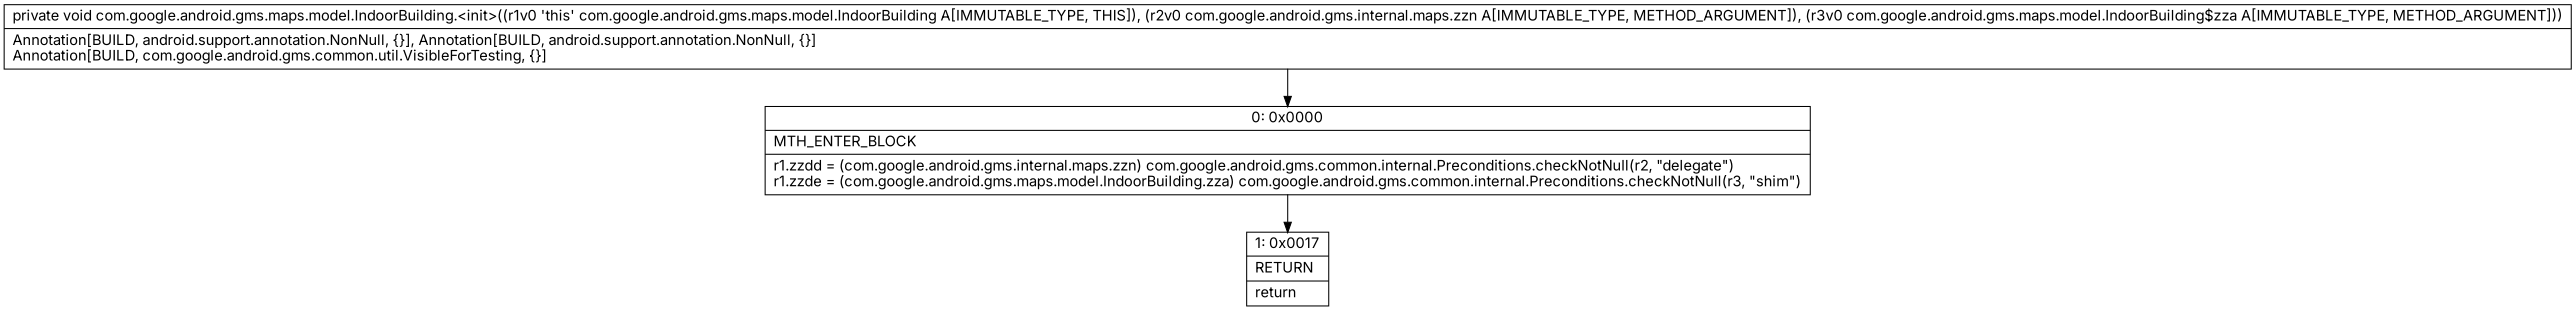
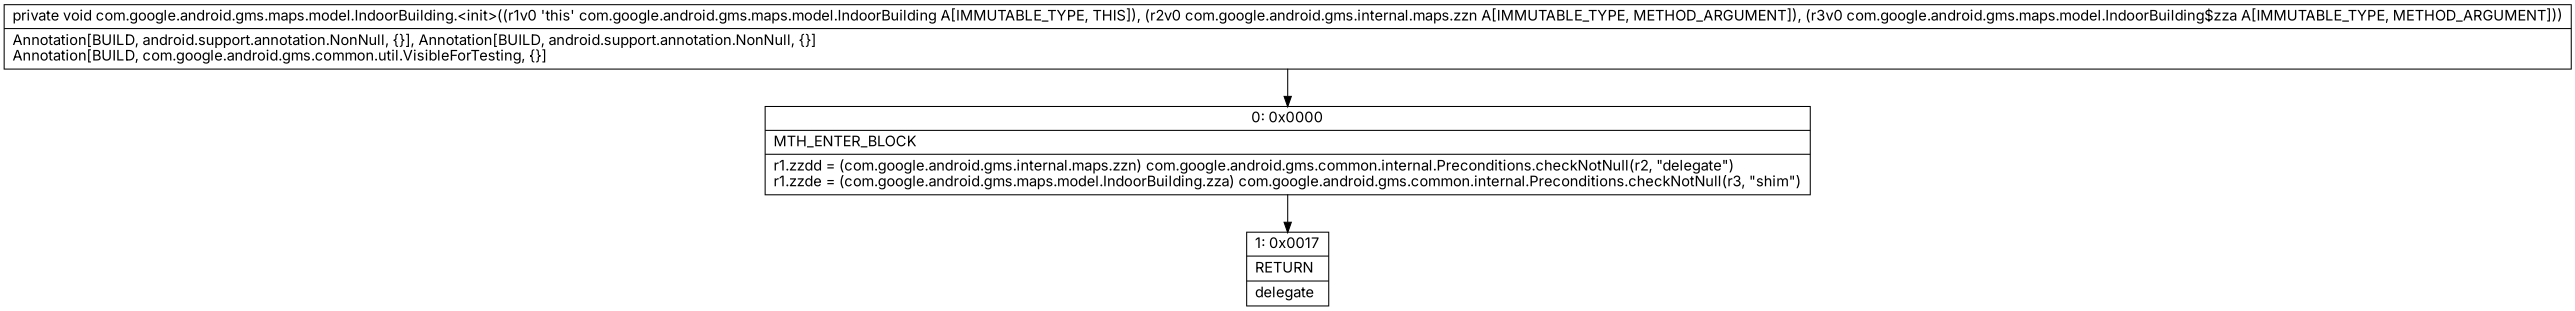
(1276, 293) -> (1285, 293)
